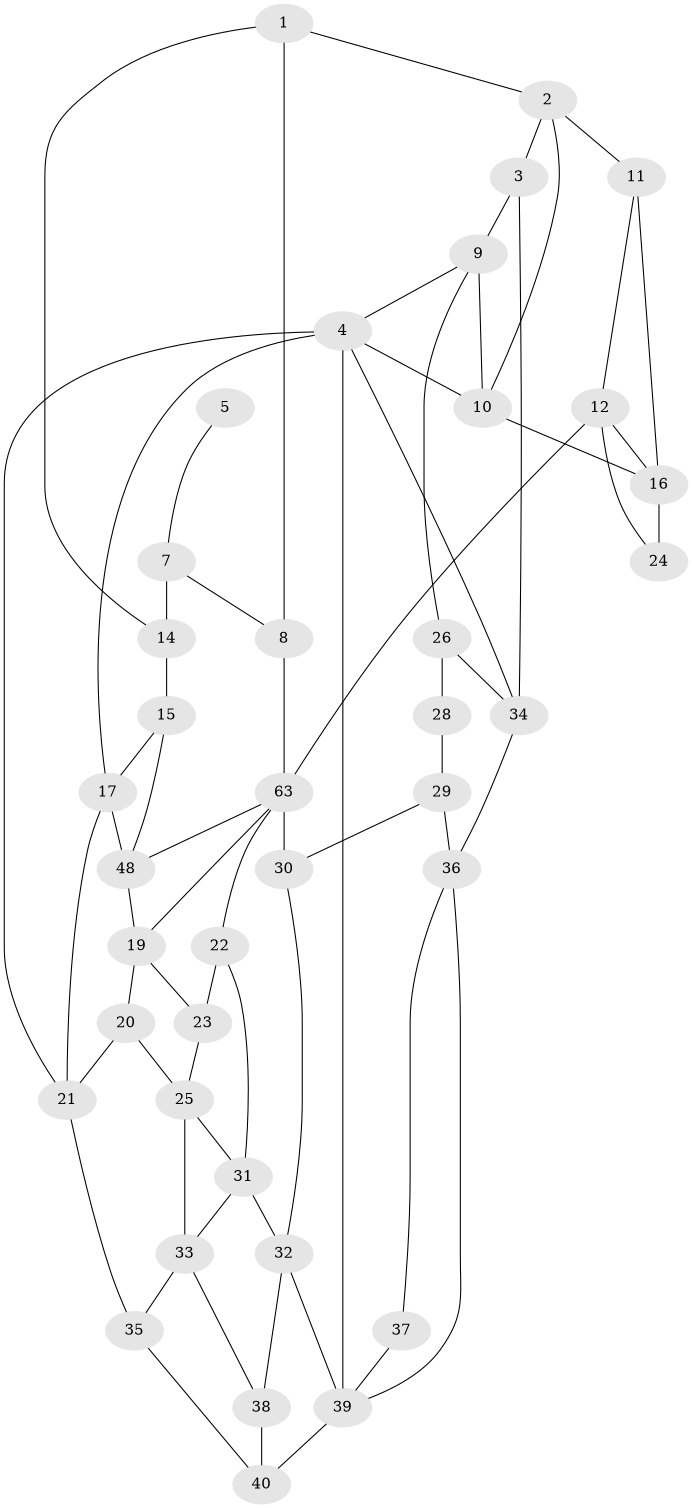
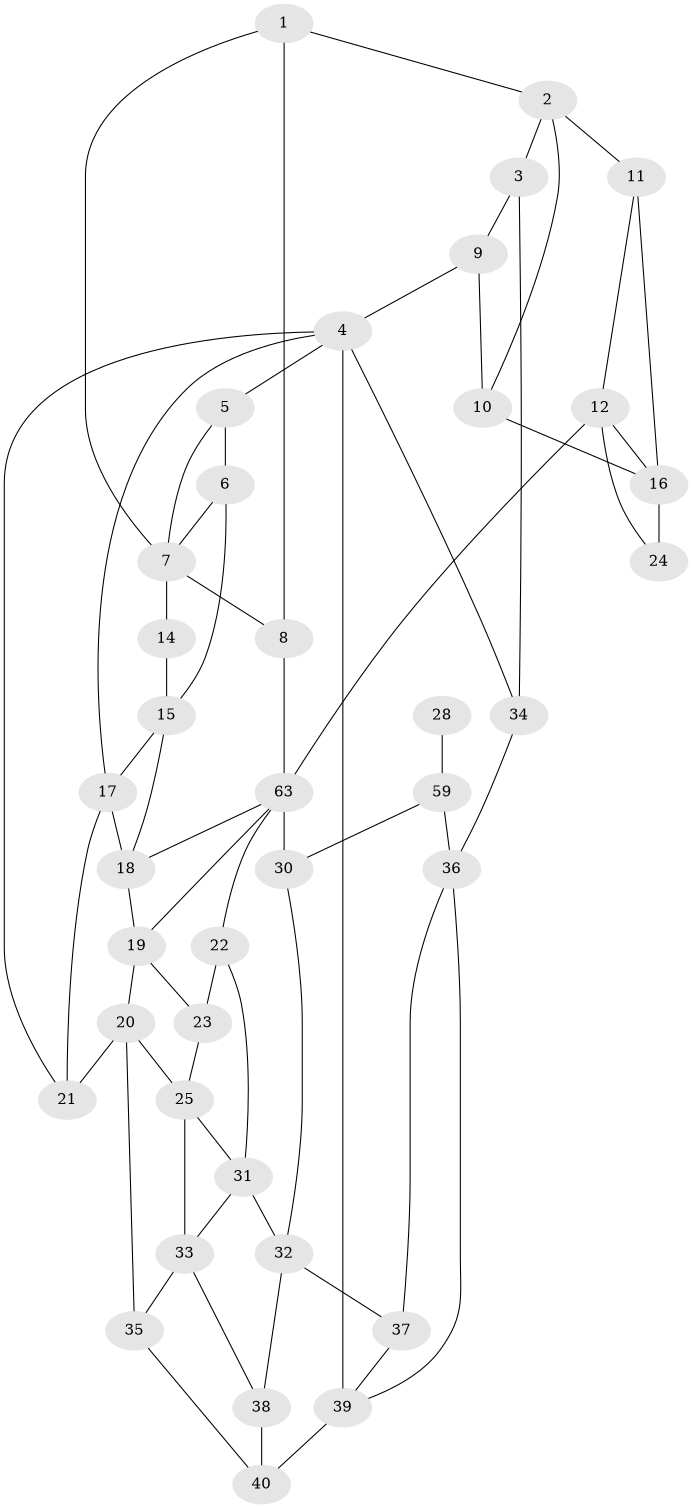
(45, 280) -> (85, 250)
(413, 370) -> (292, 365)
none -> (225, 485)
(442, 639) -> none
(442, 792) -> (442, 792)
(126, 869) -> (126, 869)
(94, 1217) -> (130, 1177)
(313, 1331) -> (335, 1288)
